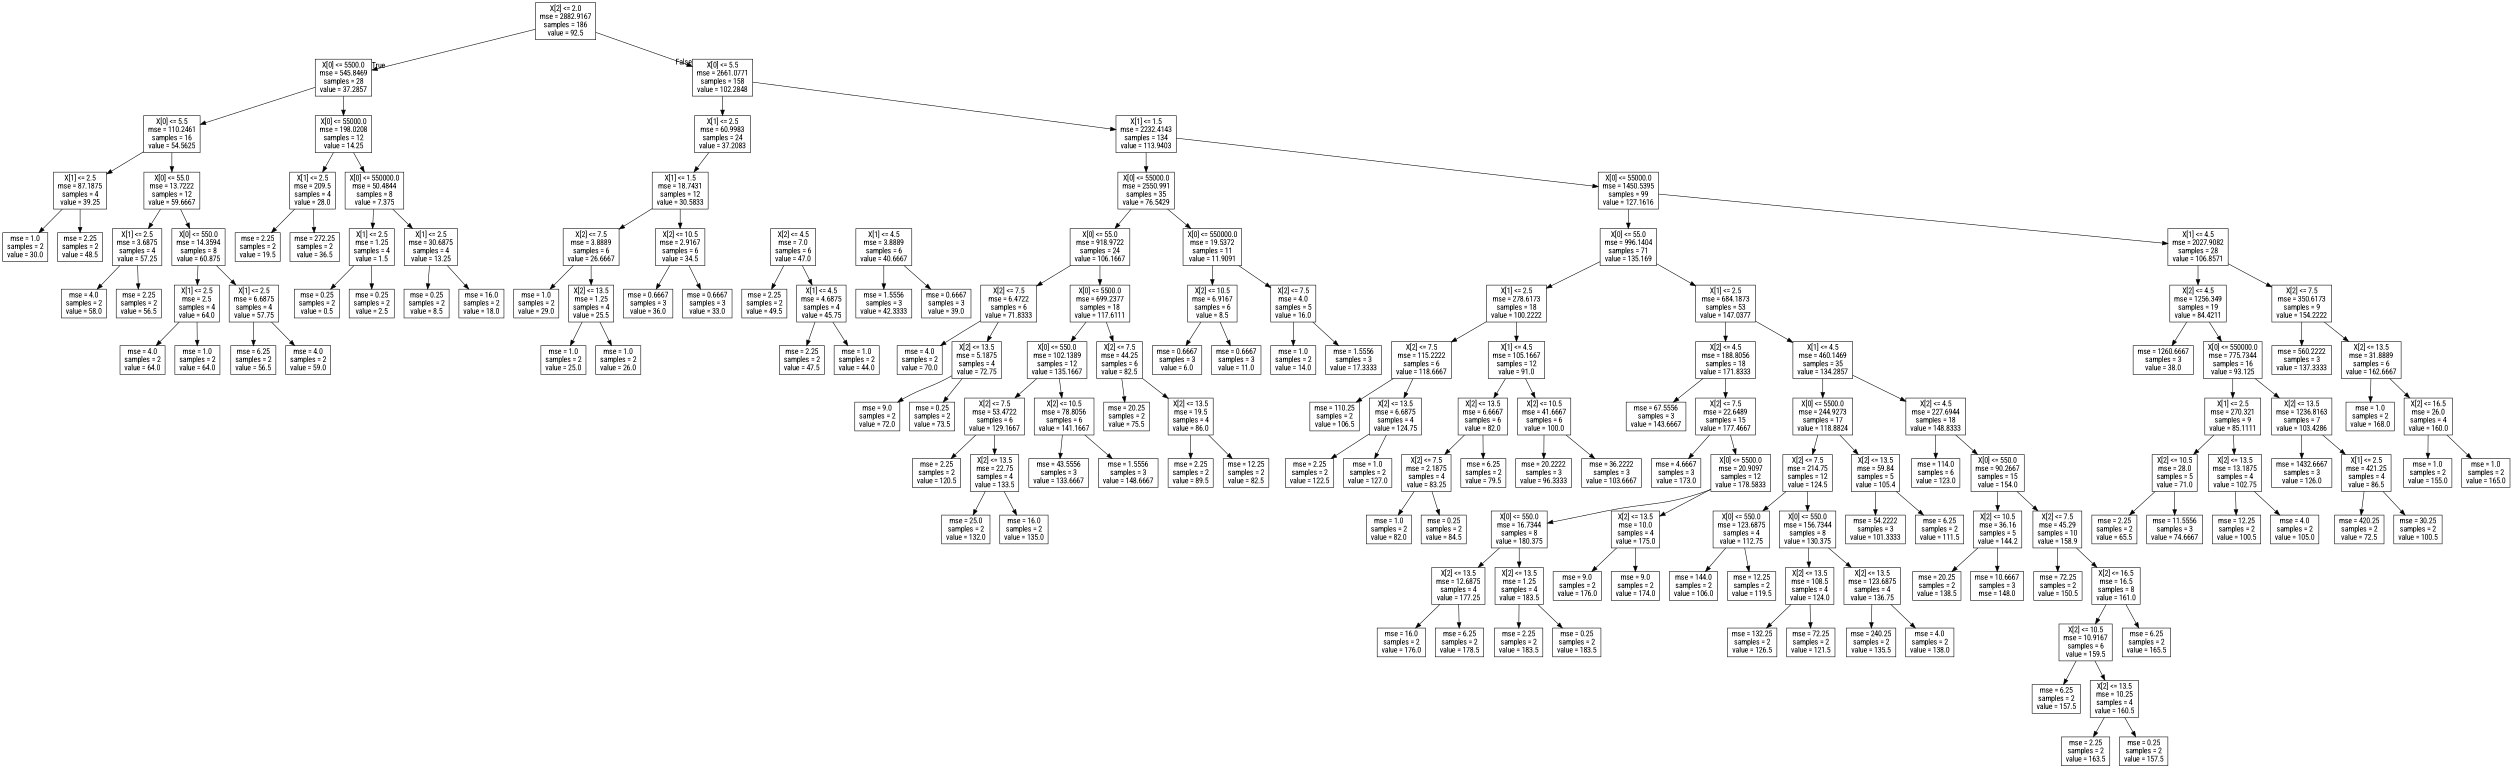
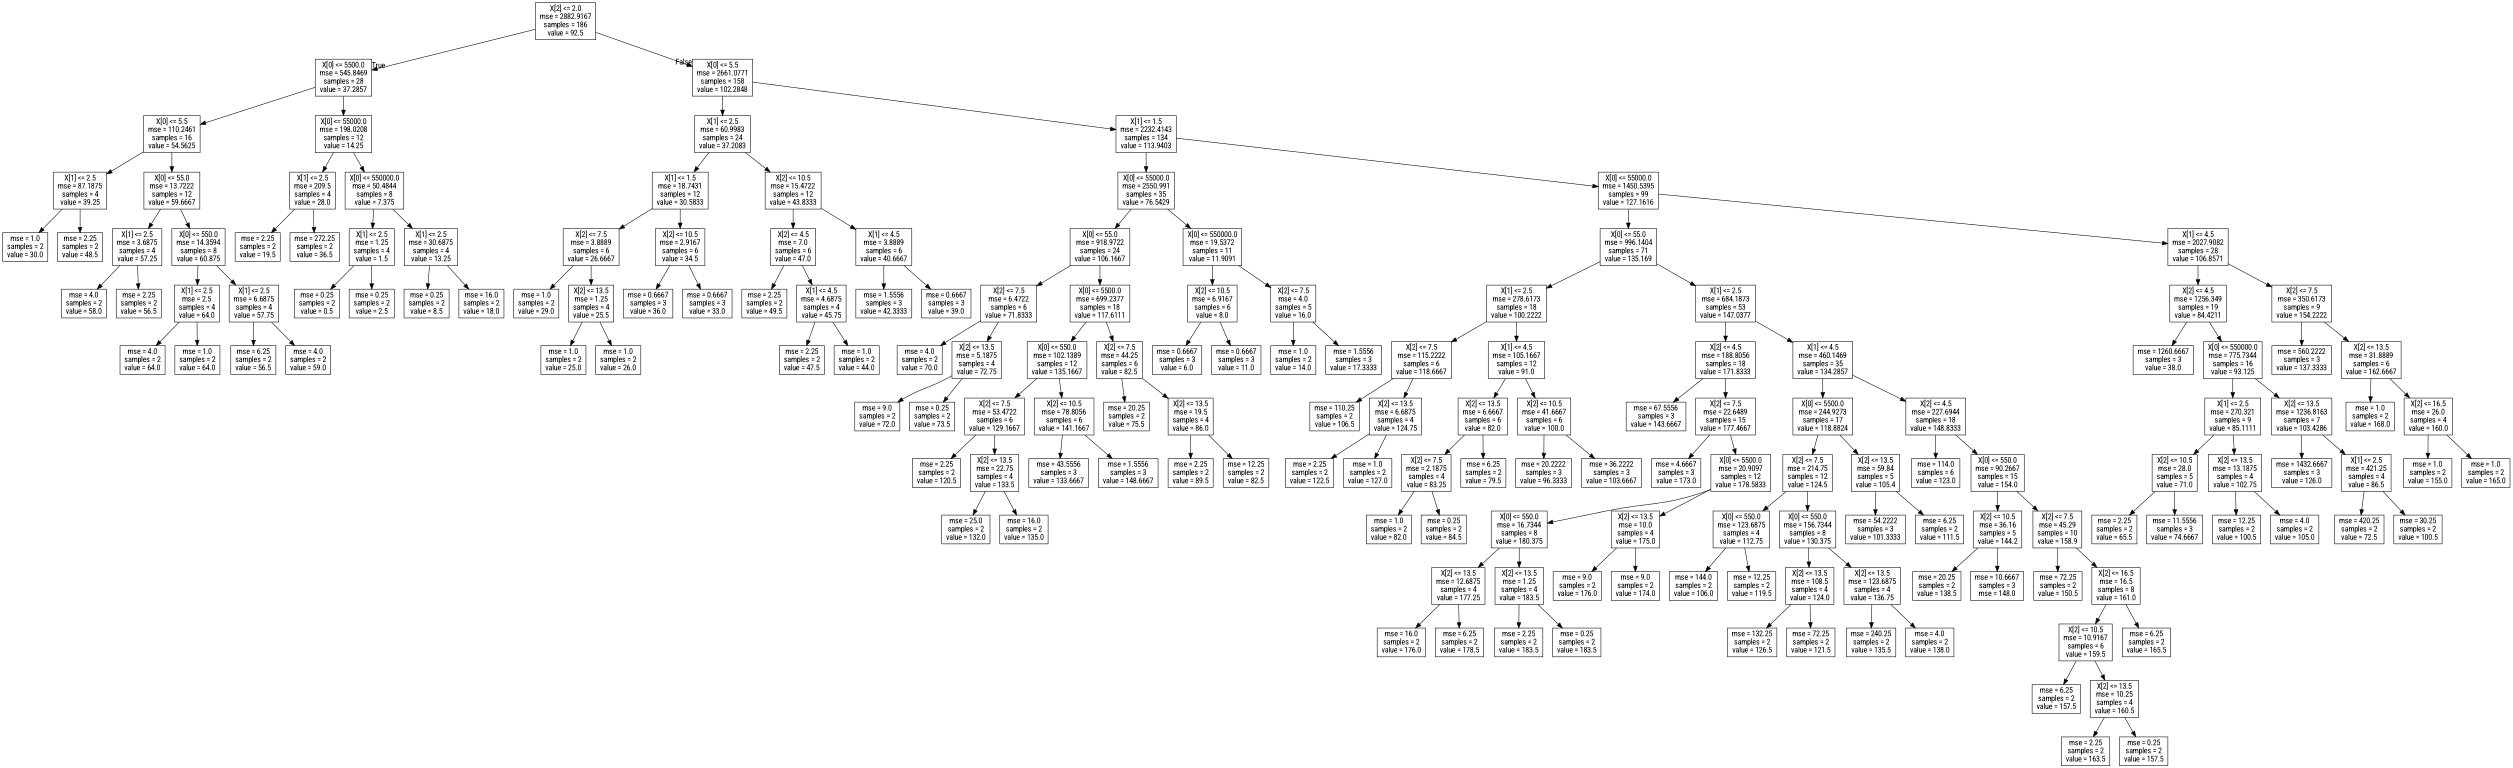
none -> (793, 191)
(1212, 304) -> (1212, 304)
